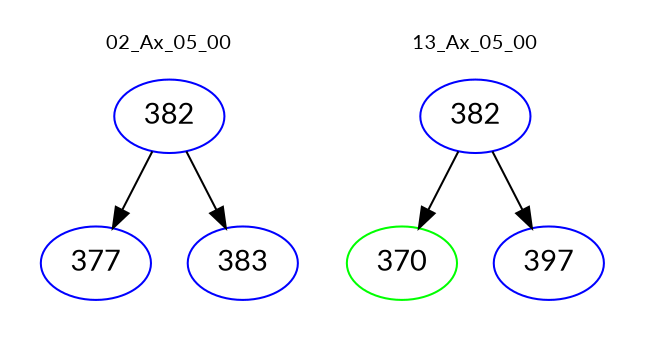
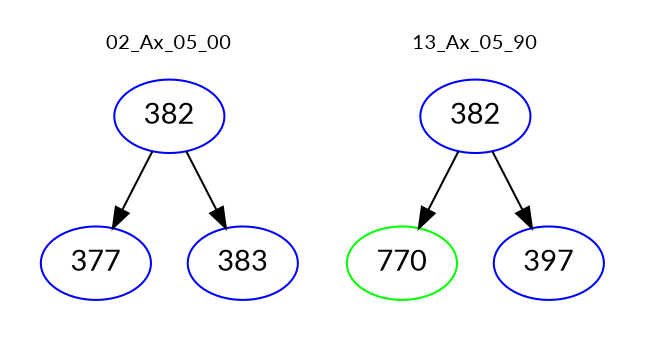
(475, 44) -> (475, 44)
(402, 263) -> (402, 263)
